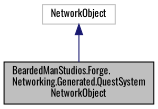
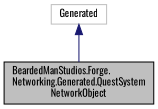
(79, 14) -> (79, 14)
